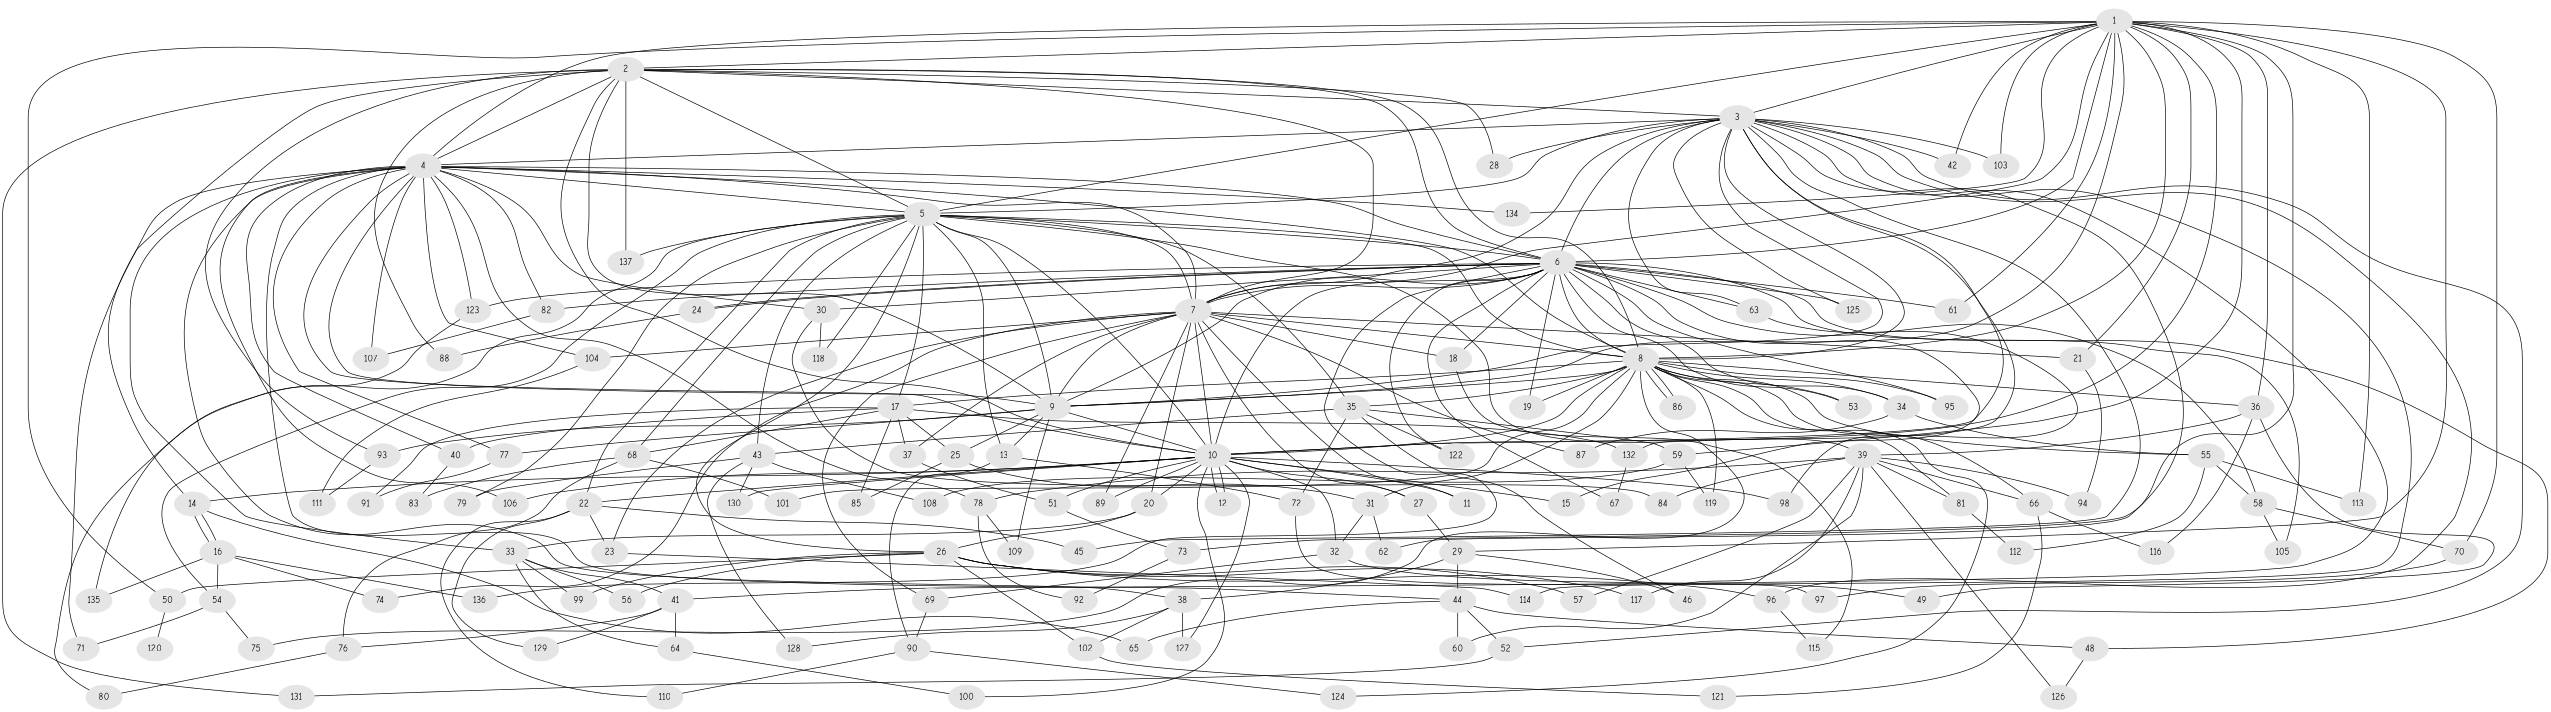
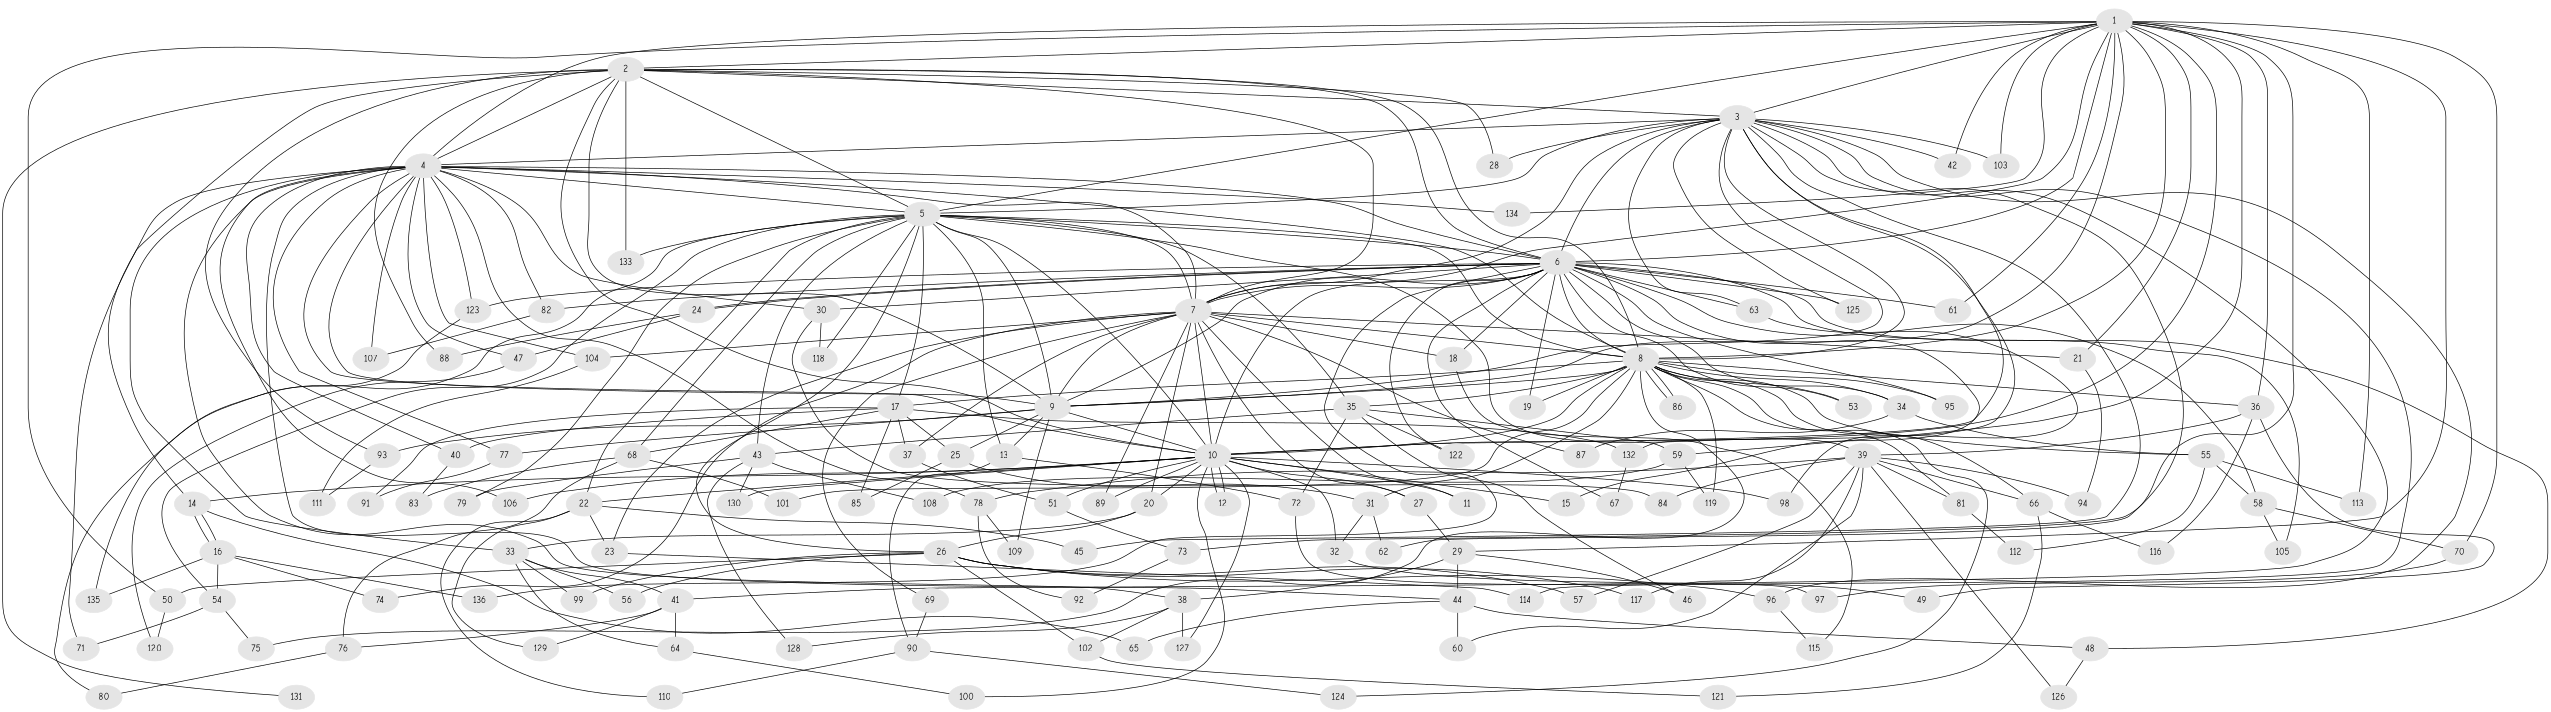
(626, 262) -> (626, 262)
none -> (519, 359)
(1096, 581) -> none
(1506, 649) -> none
